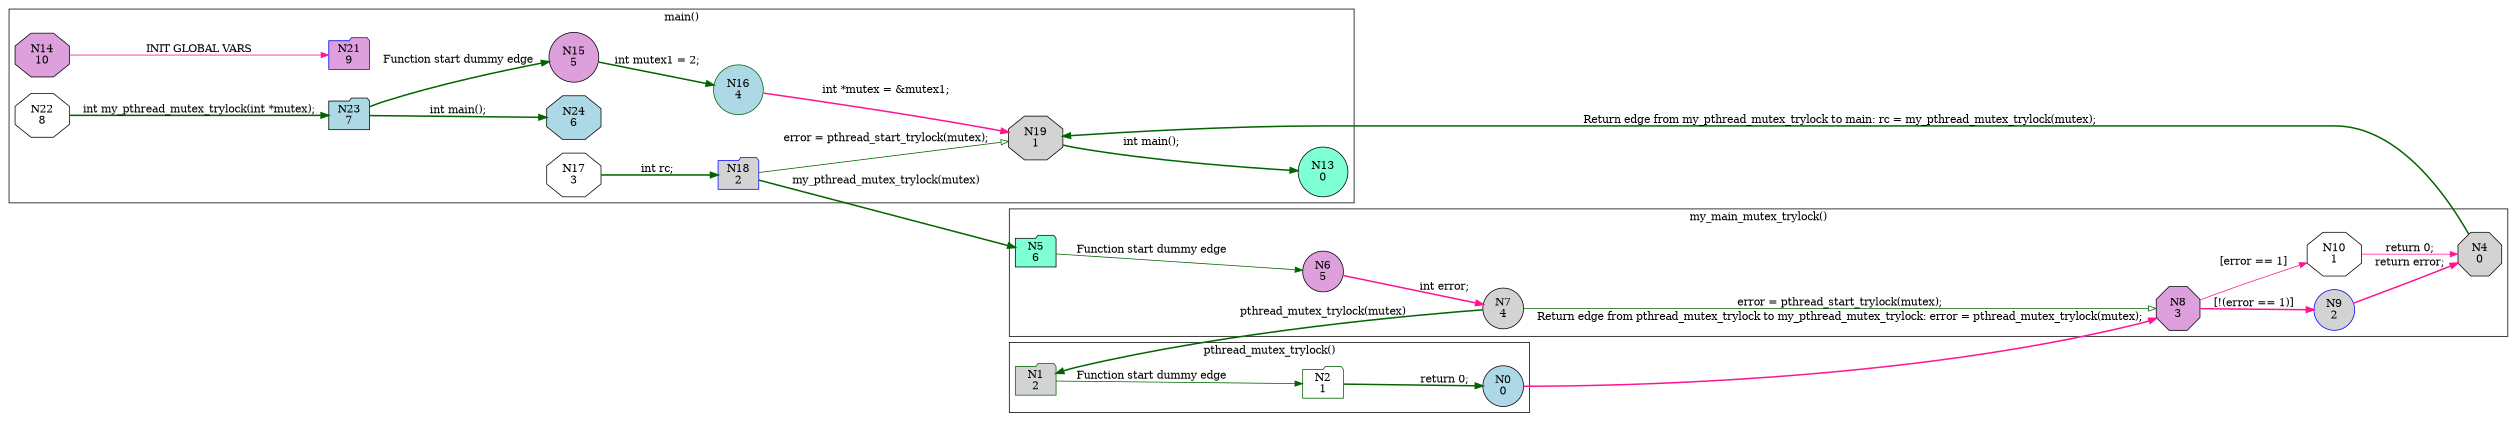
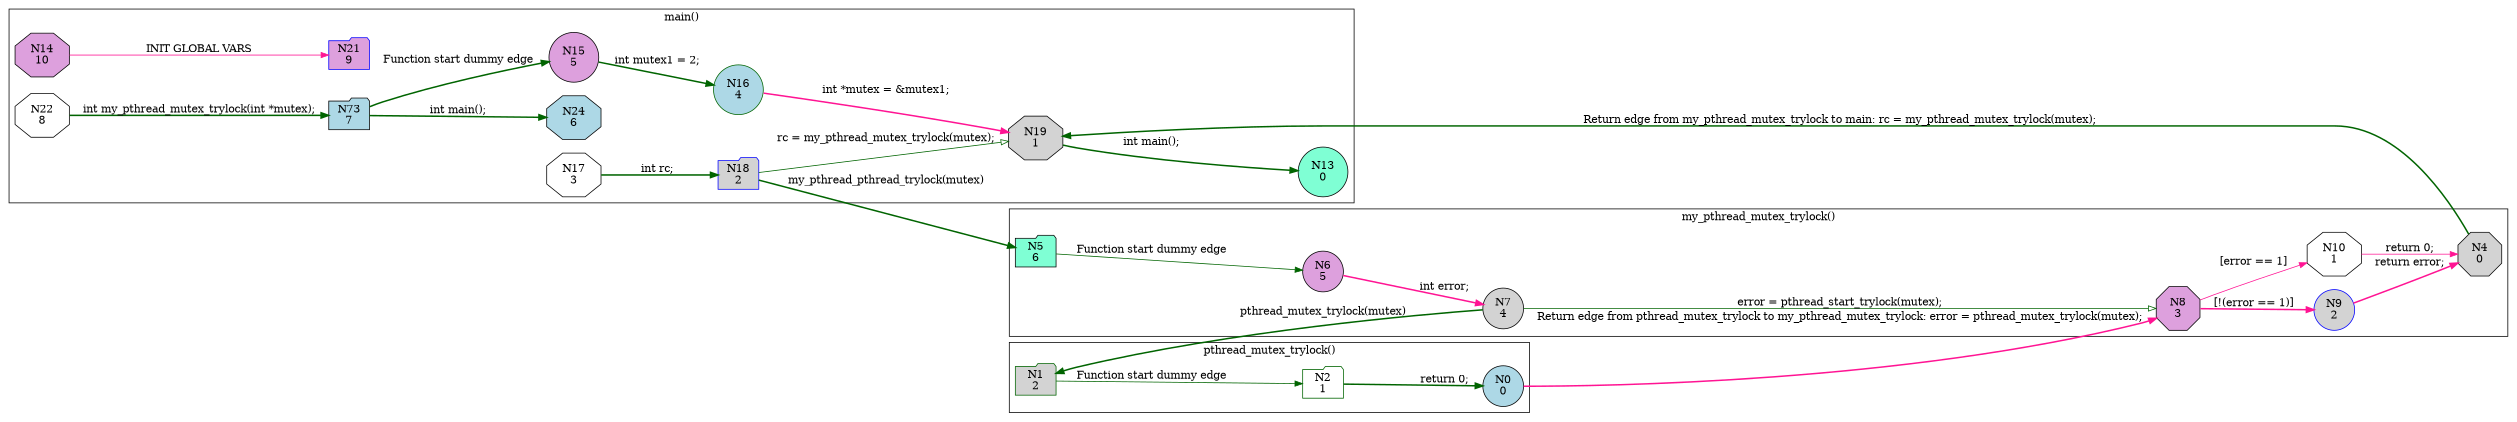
(349, 115) -> (349, 115)
(886, 138) -> (886, 138)
(886, 181) -> (886, 181)
(1759, 218) -> (1759, 218)
